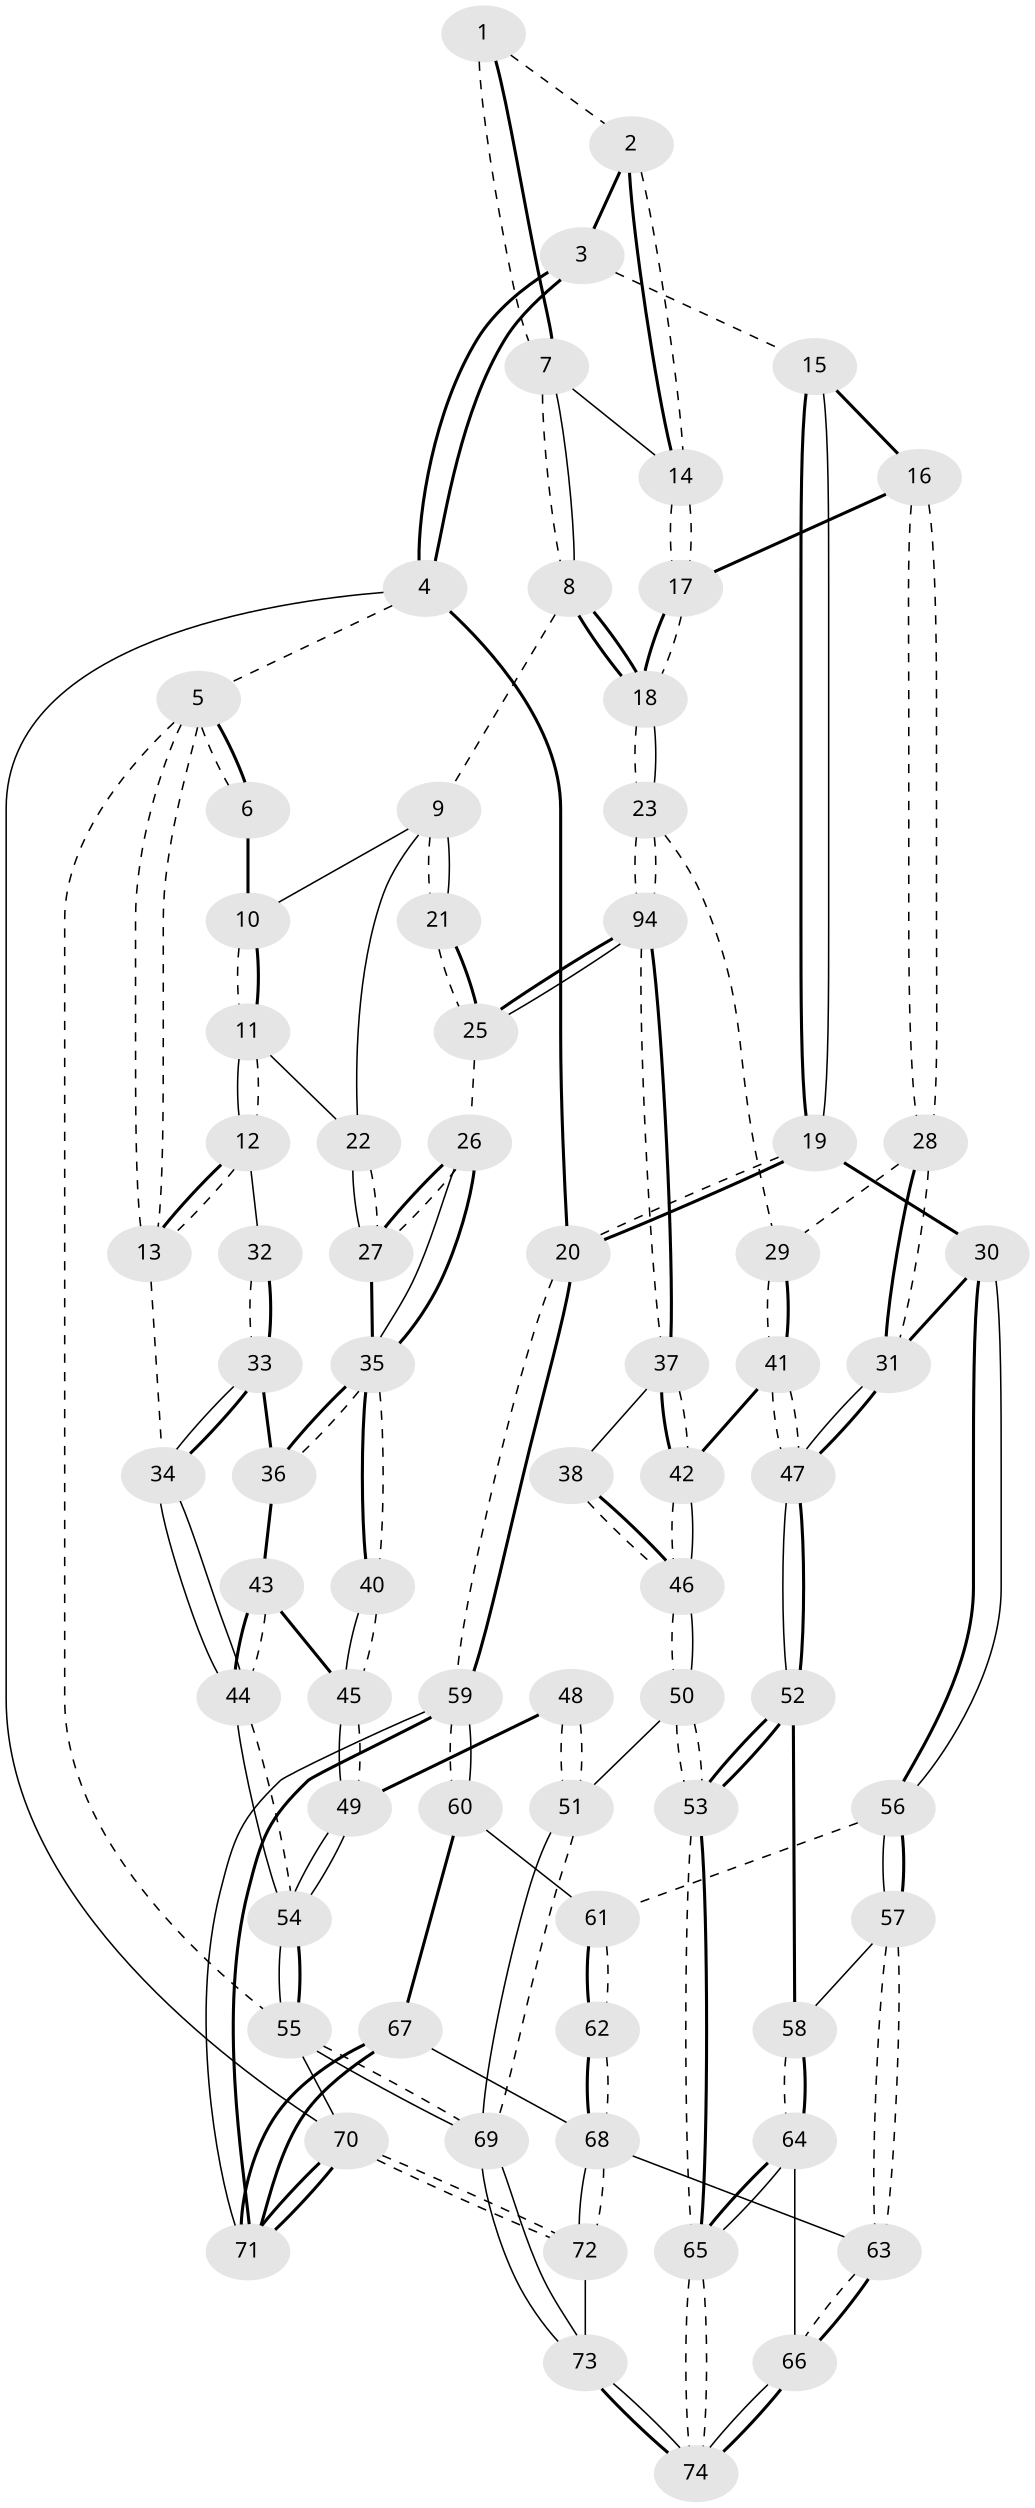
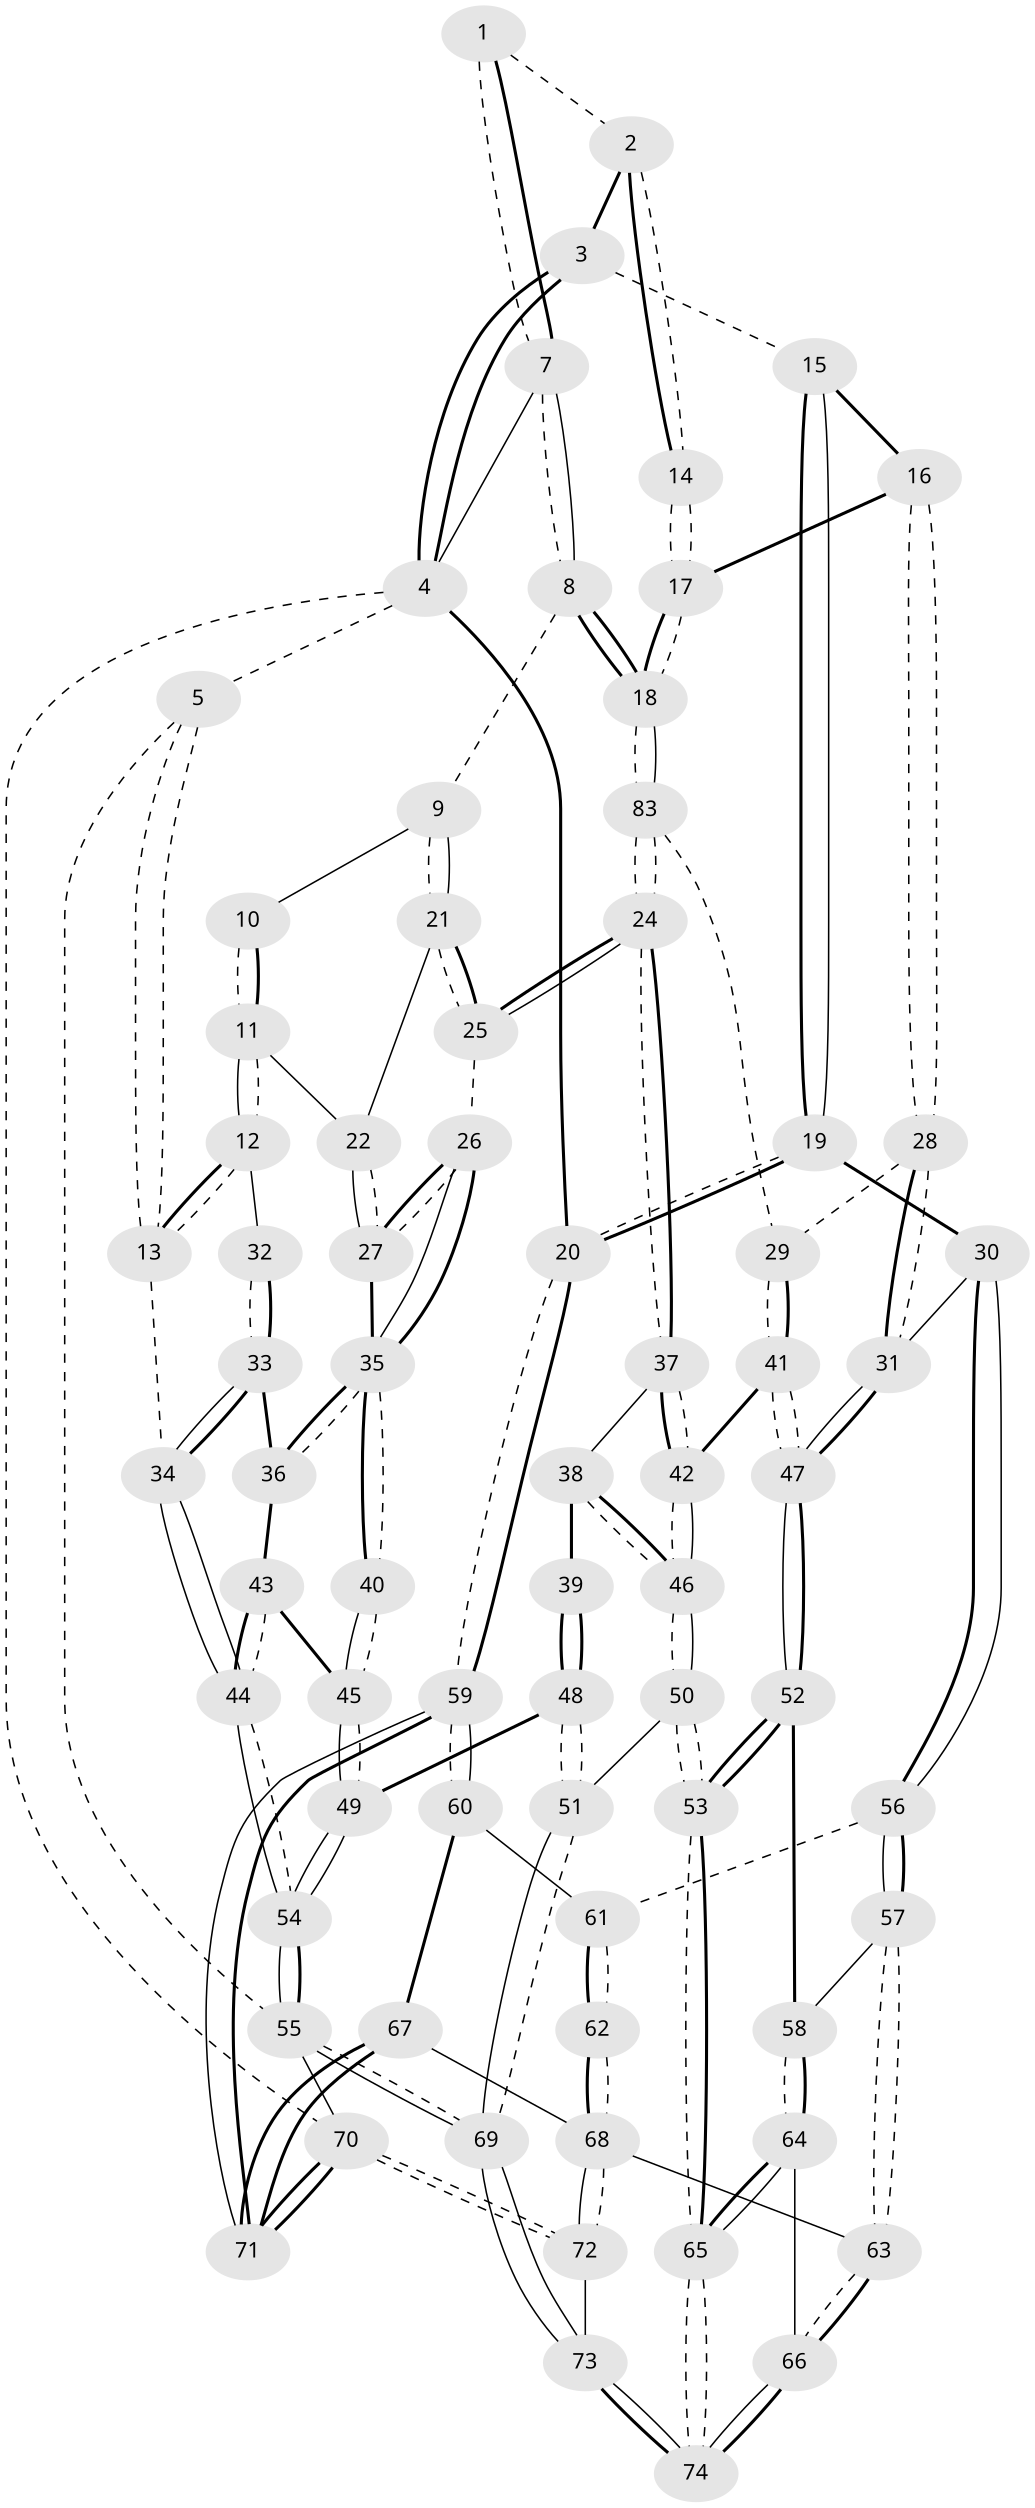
(614, 422) -> (486, 477)
(248, 810) -> none
(645, 810) -> (645, 810)
(645, 921) -> (645, 921)
(365, 969) -> (399, 1032)
(6, 1289) -> (6, 1289)
(938, 1309) -> (938, 1309)
none -> (571, 1586)
